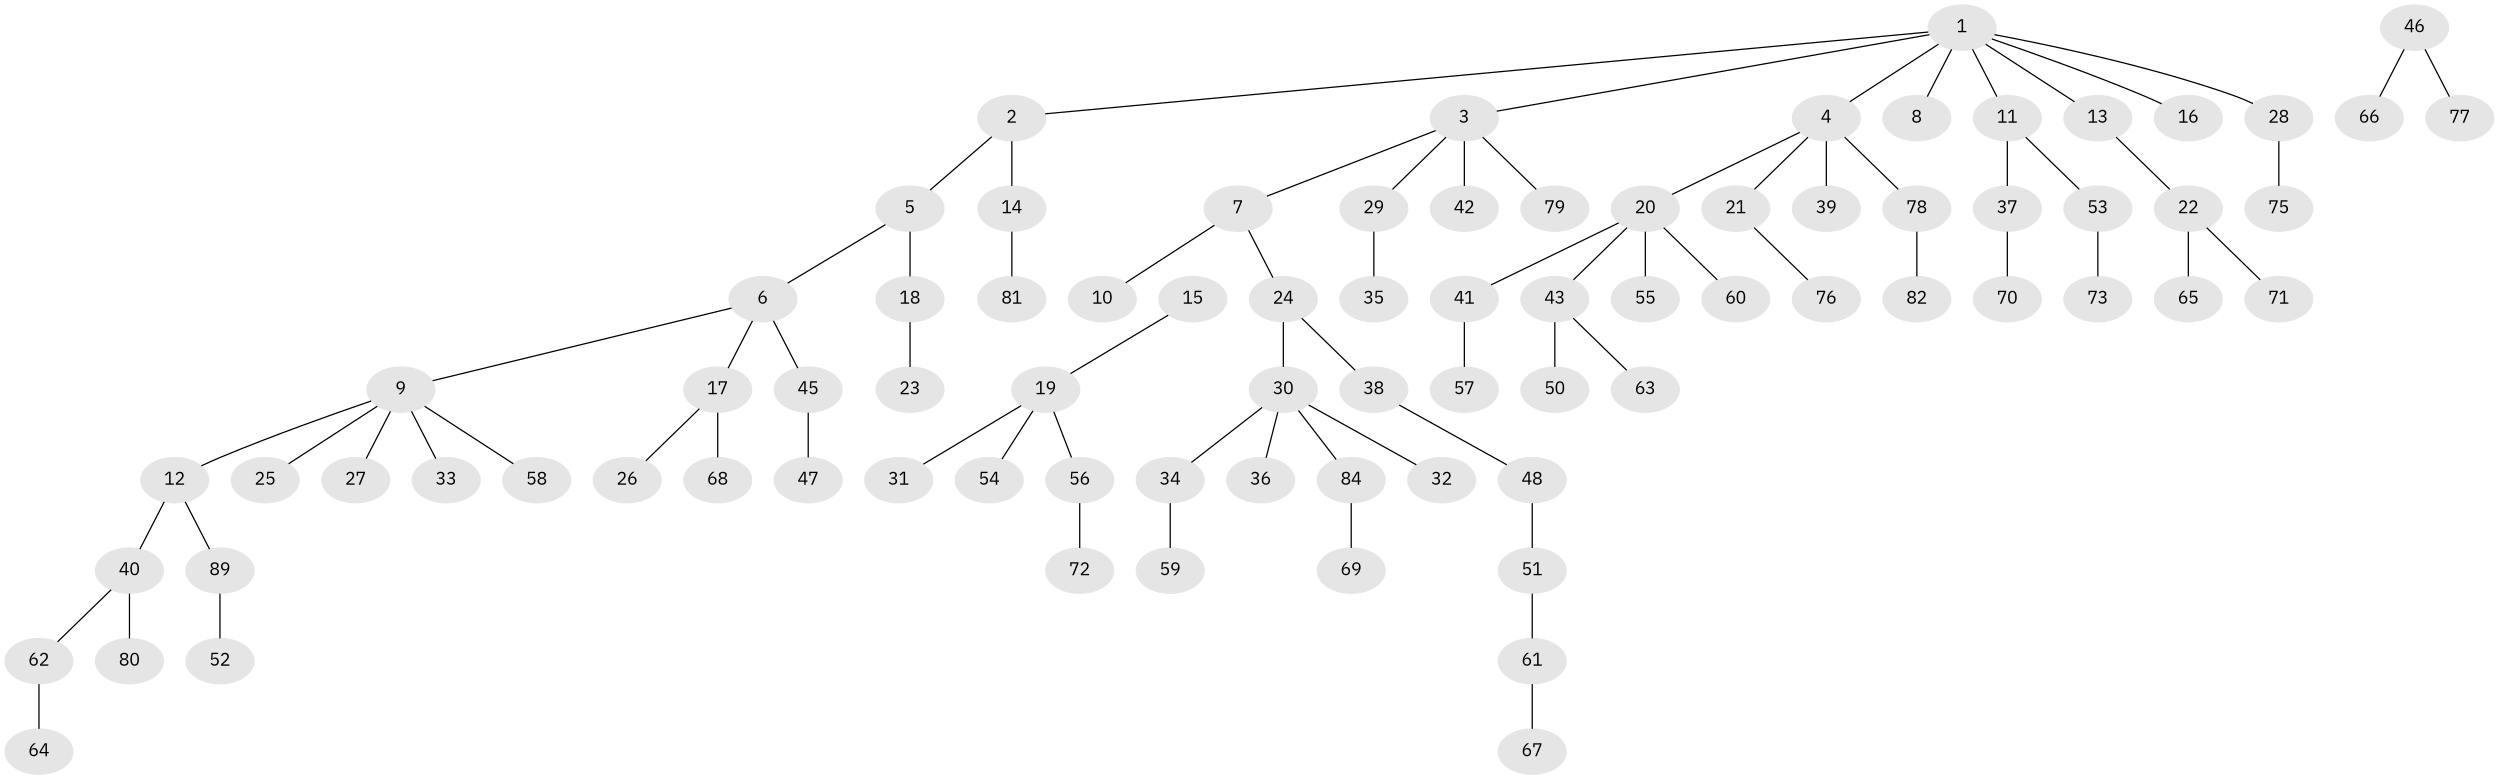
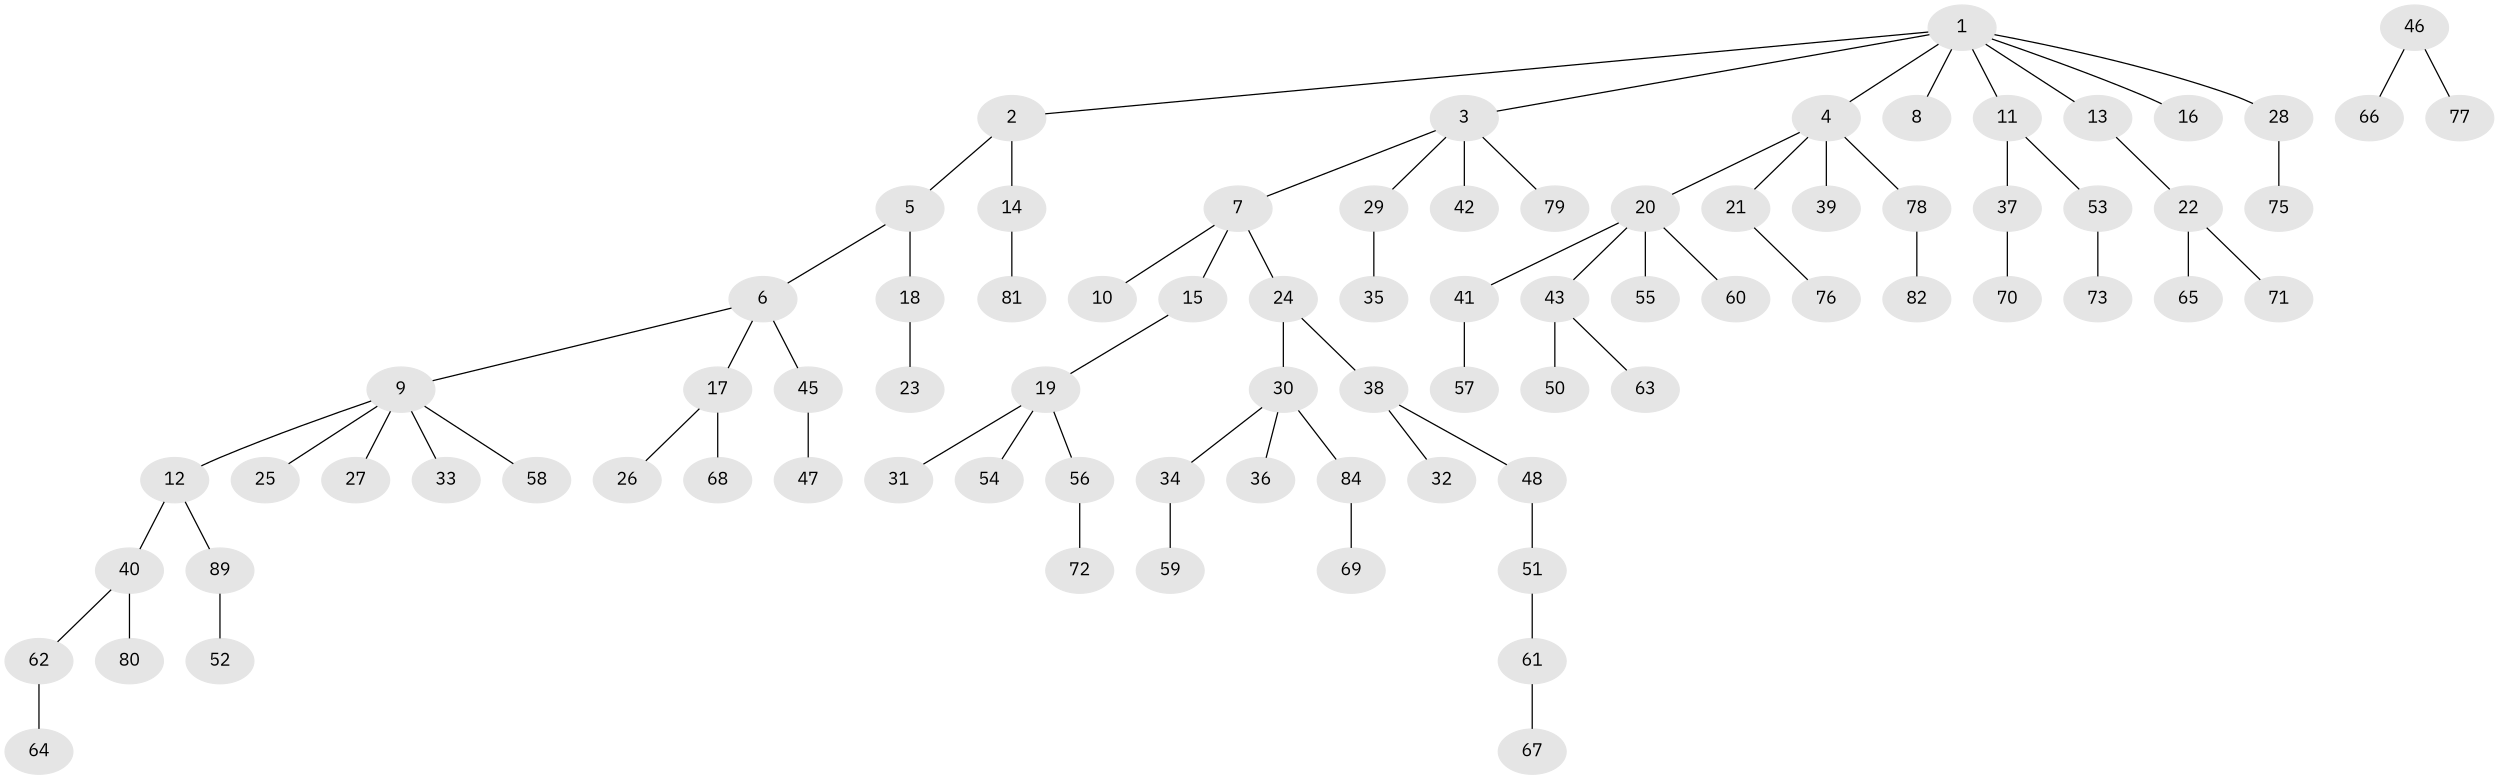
none -> (1215, 254)
(1363, 435) -> (1408, 435)
